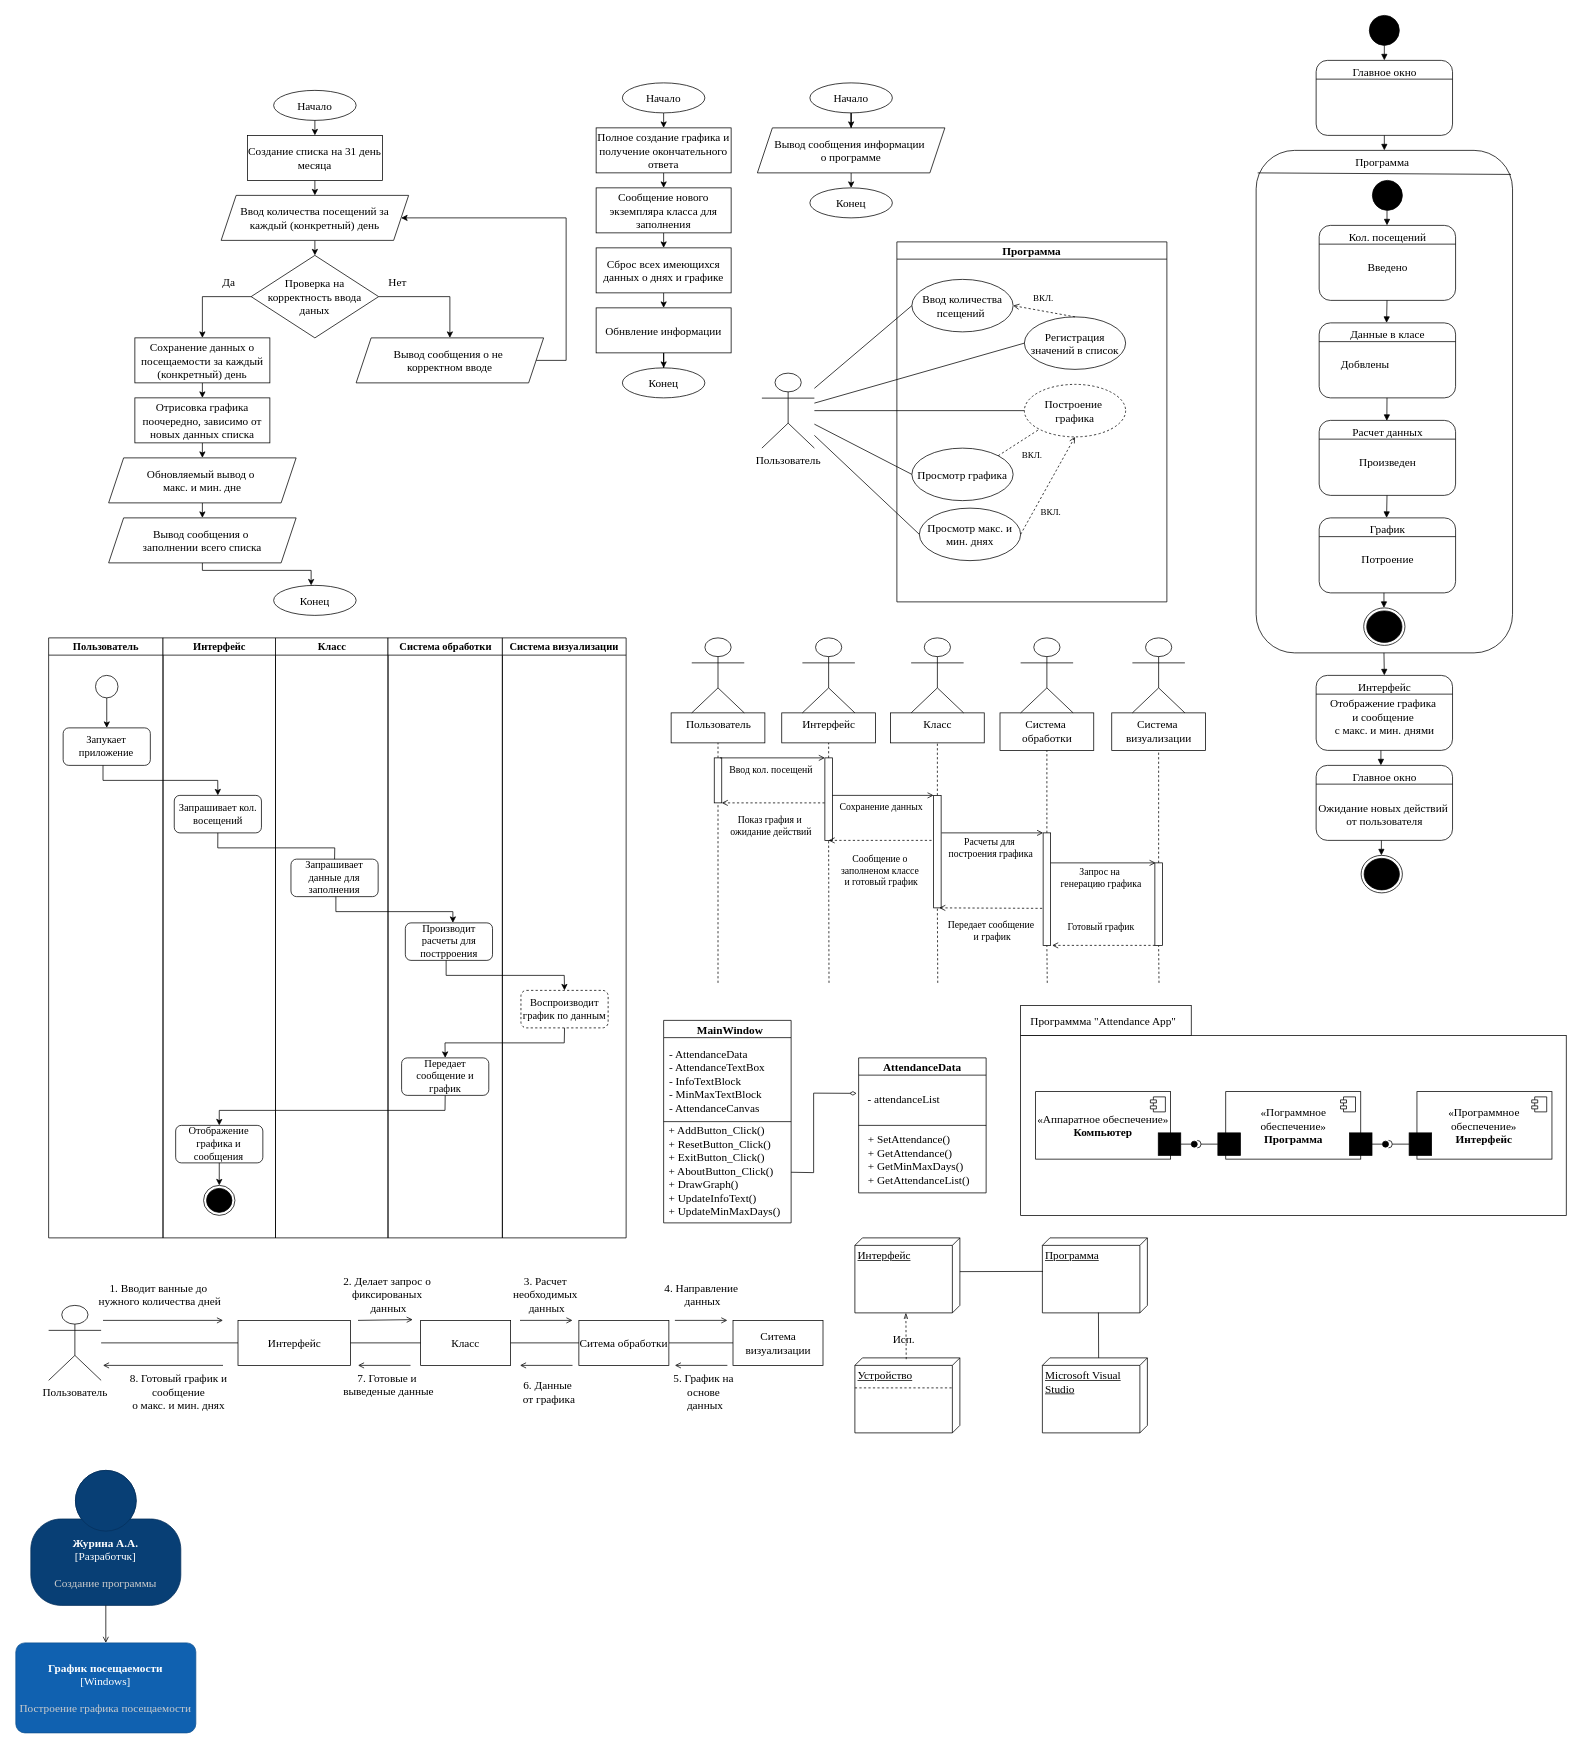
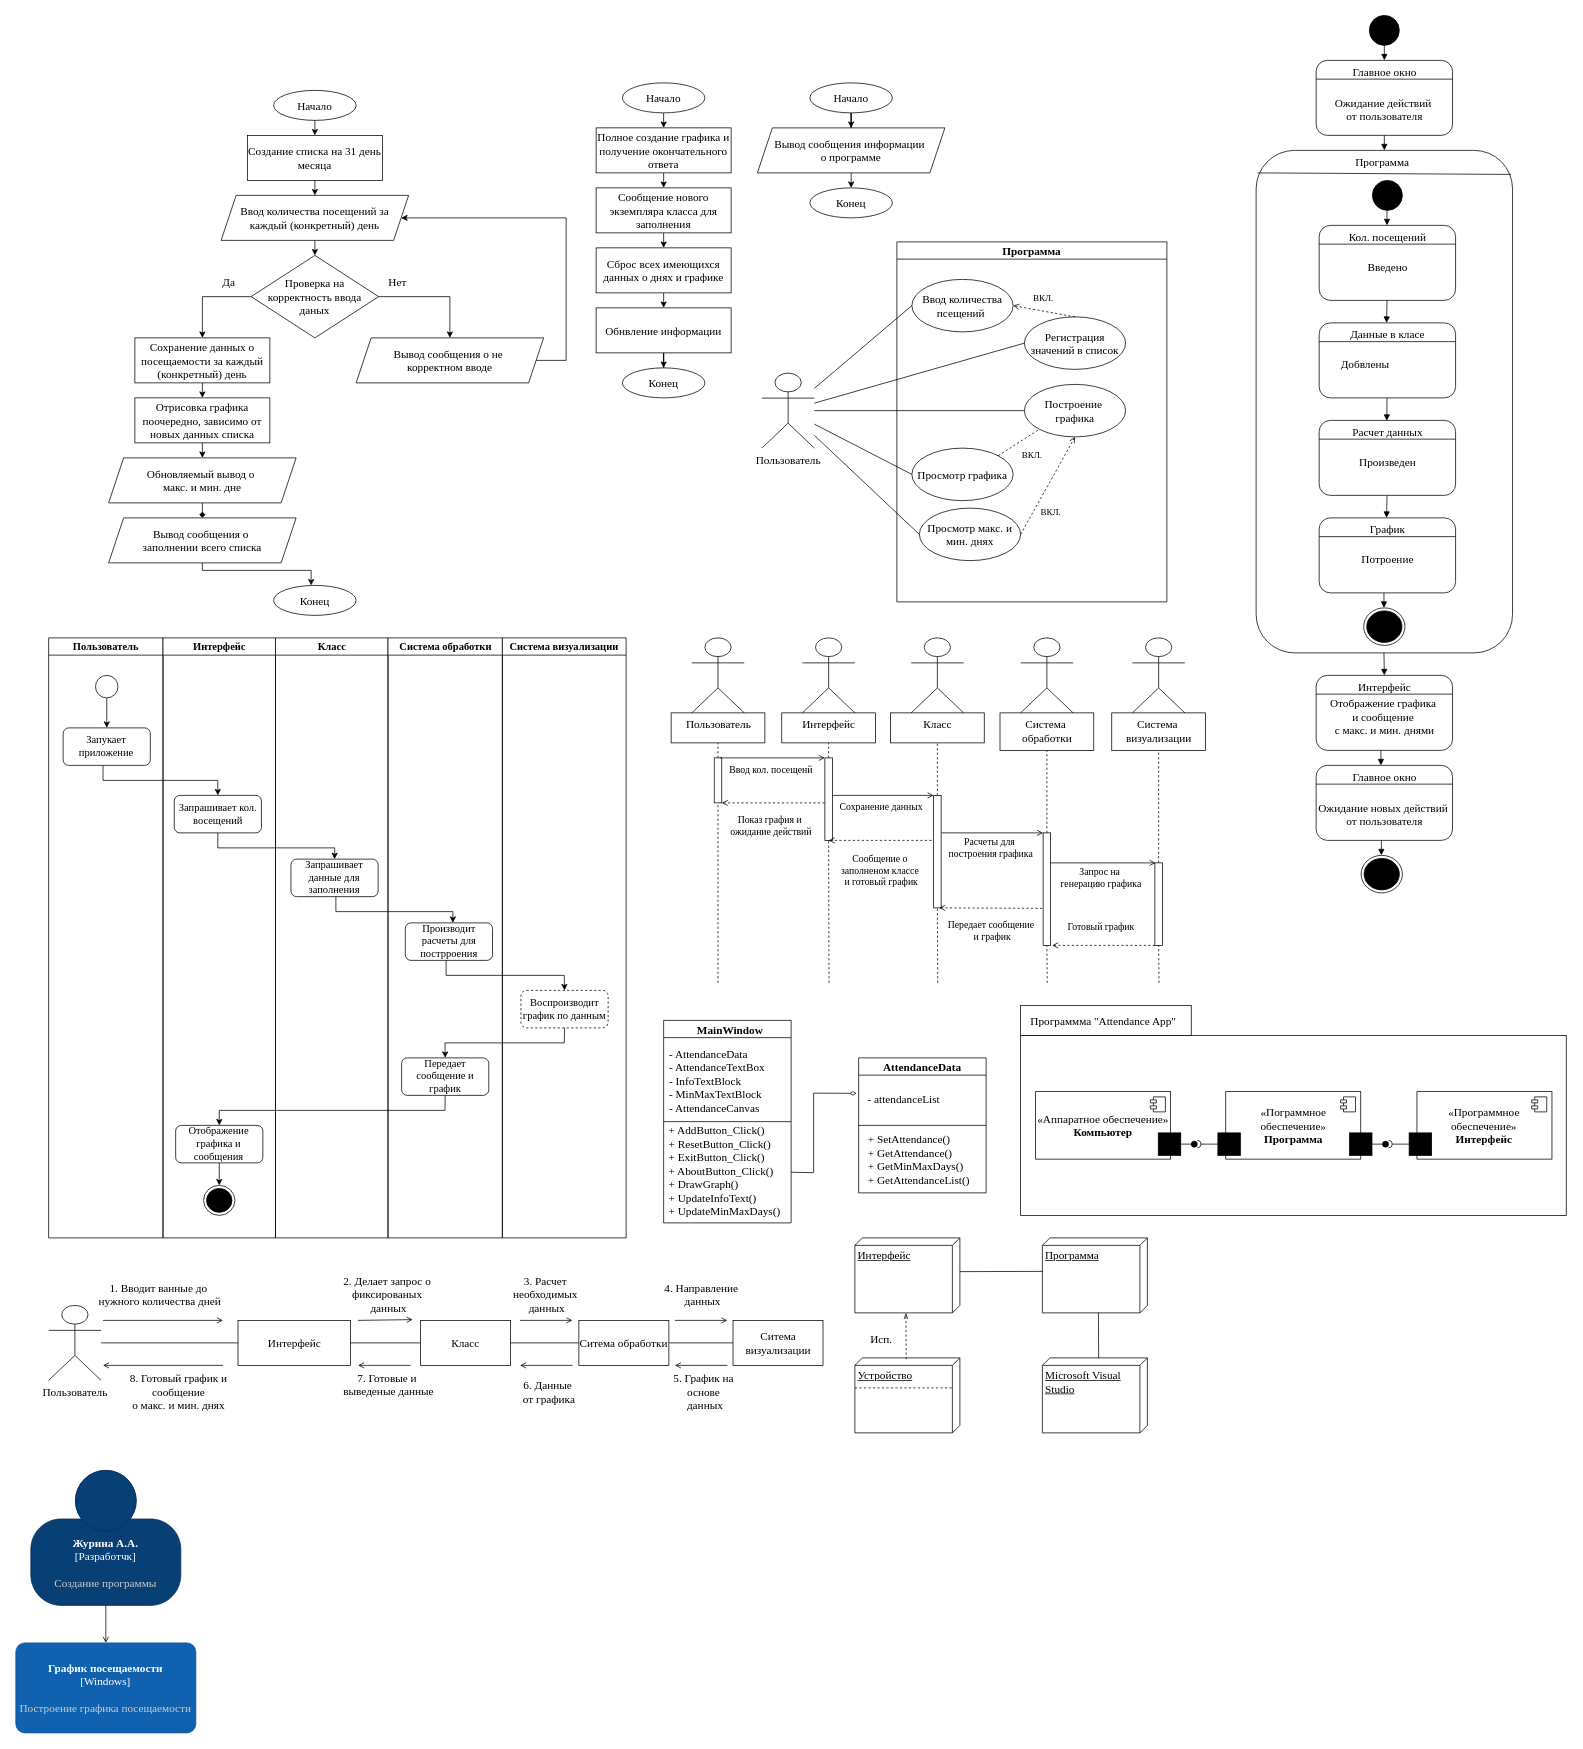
none -> (1384, 109)
(1075, 411) -> (1075, 411)
(202, 511) -> (202, 511)
(334, 854) -> (334, 852)
(903, 1339) -> (881, 1339)
